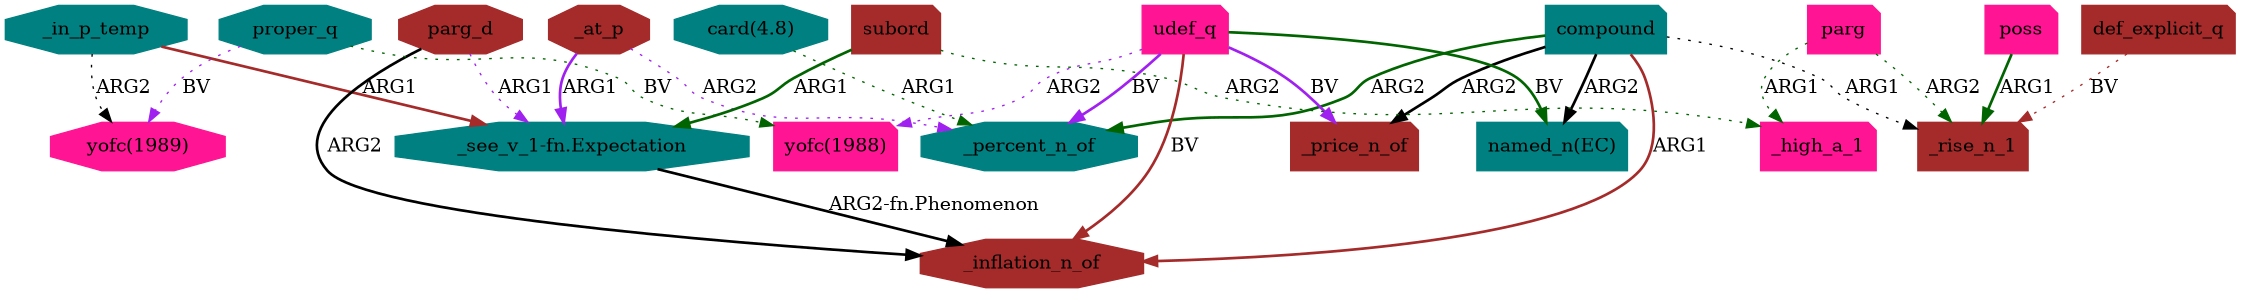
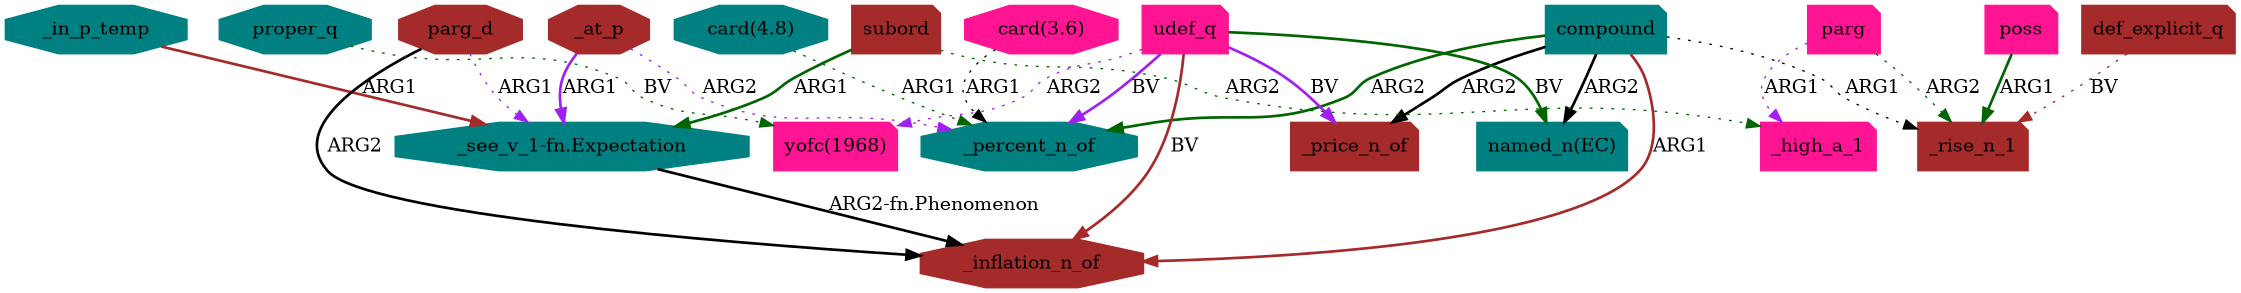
none -> (1041, 30)
(1770, 70) -> (1770, 70)
(138, 147) -> none
(836, 147) -> (836, 147)
